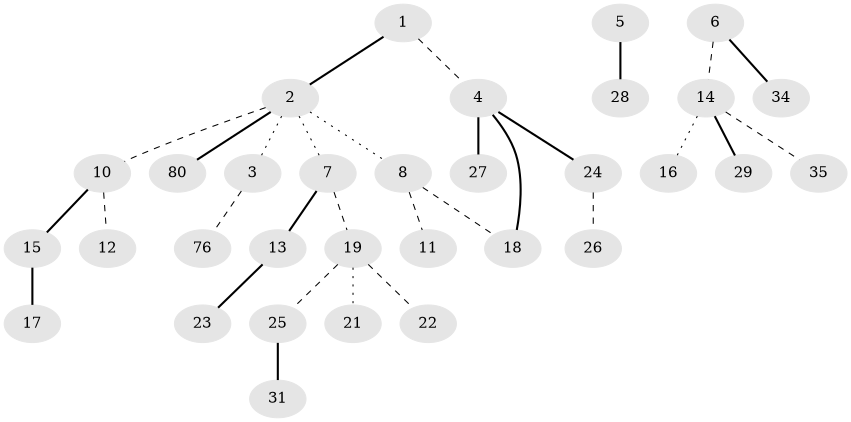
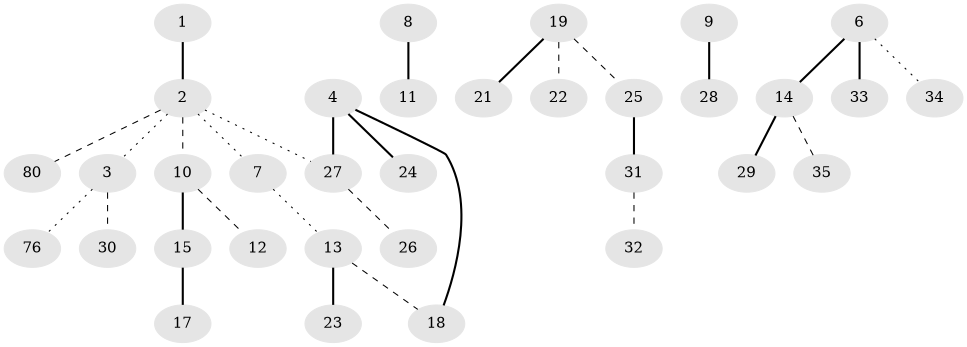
(620, 23) -> (709, 23)
(441, 60) -> none
(711, 60) -> (822, 60)
(748, 61) -> (897, 60)
none -> (860, 98)
(234, 136) -> (108, 136)
(347, 136) -> (258, 136)
(668, 173) -> none
(228, 211) -> (70, 211)
(303, 211) -> (295, 211)
(341, 211) -> none
(416, 211) -> (408, 61)
(458, 211) -> (385, 286)
(593, 211) -> (371, 211)
none -> (108, 249)
none -> (634, 249)
(353, 286) -> (521, 60)
